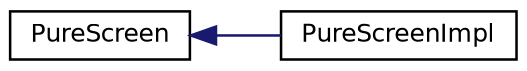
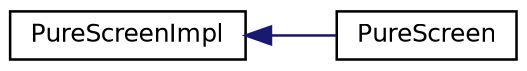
(249, 35) -> (304, 35)
